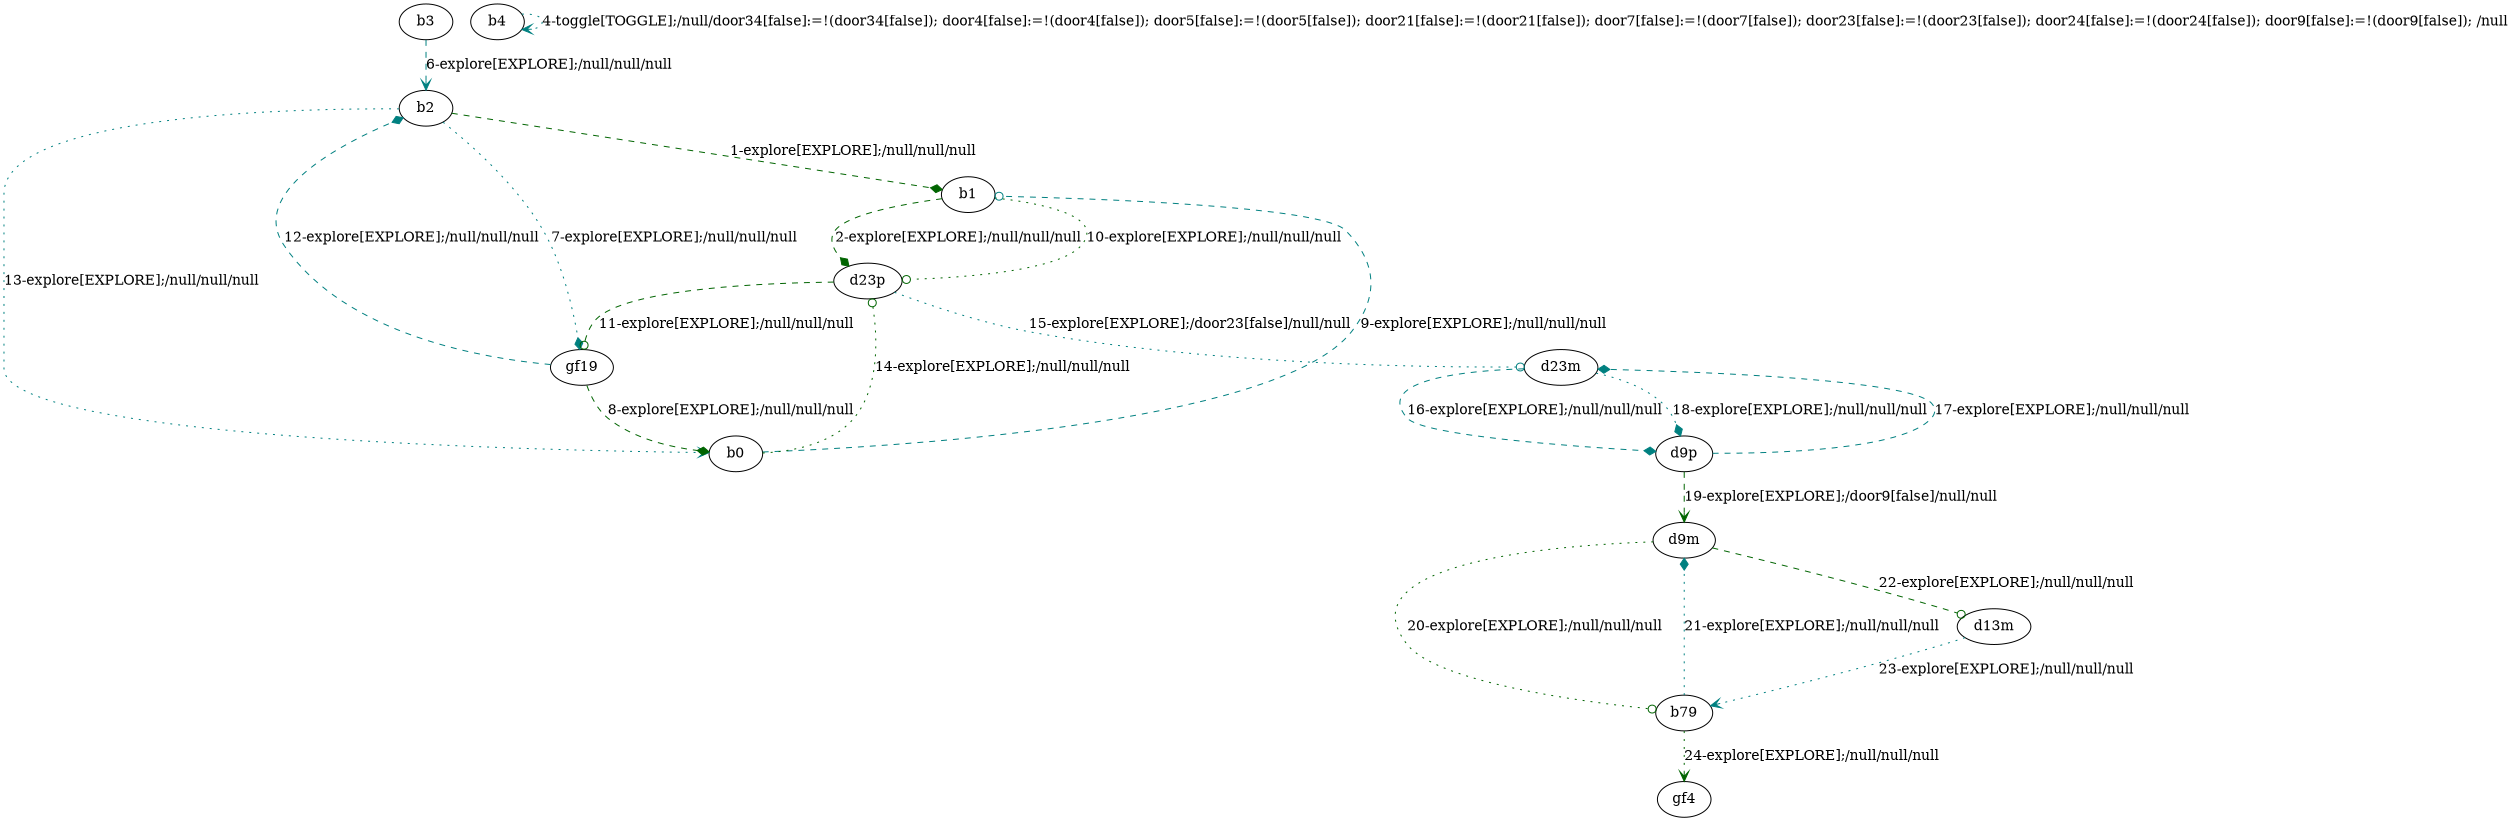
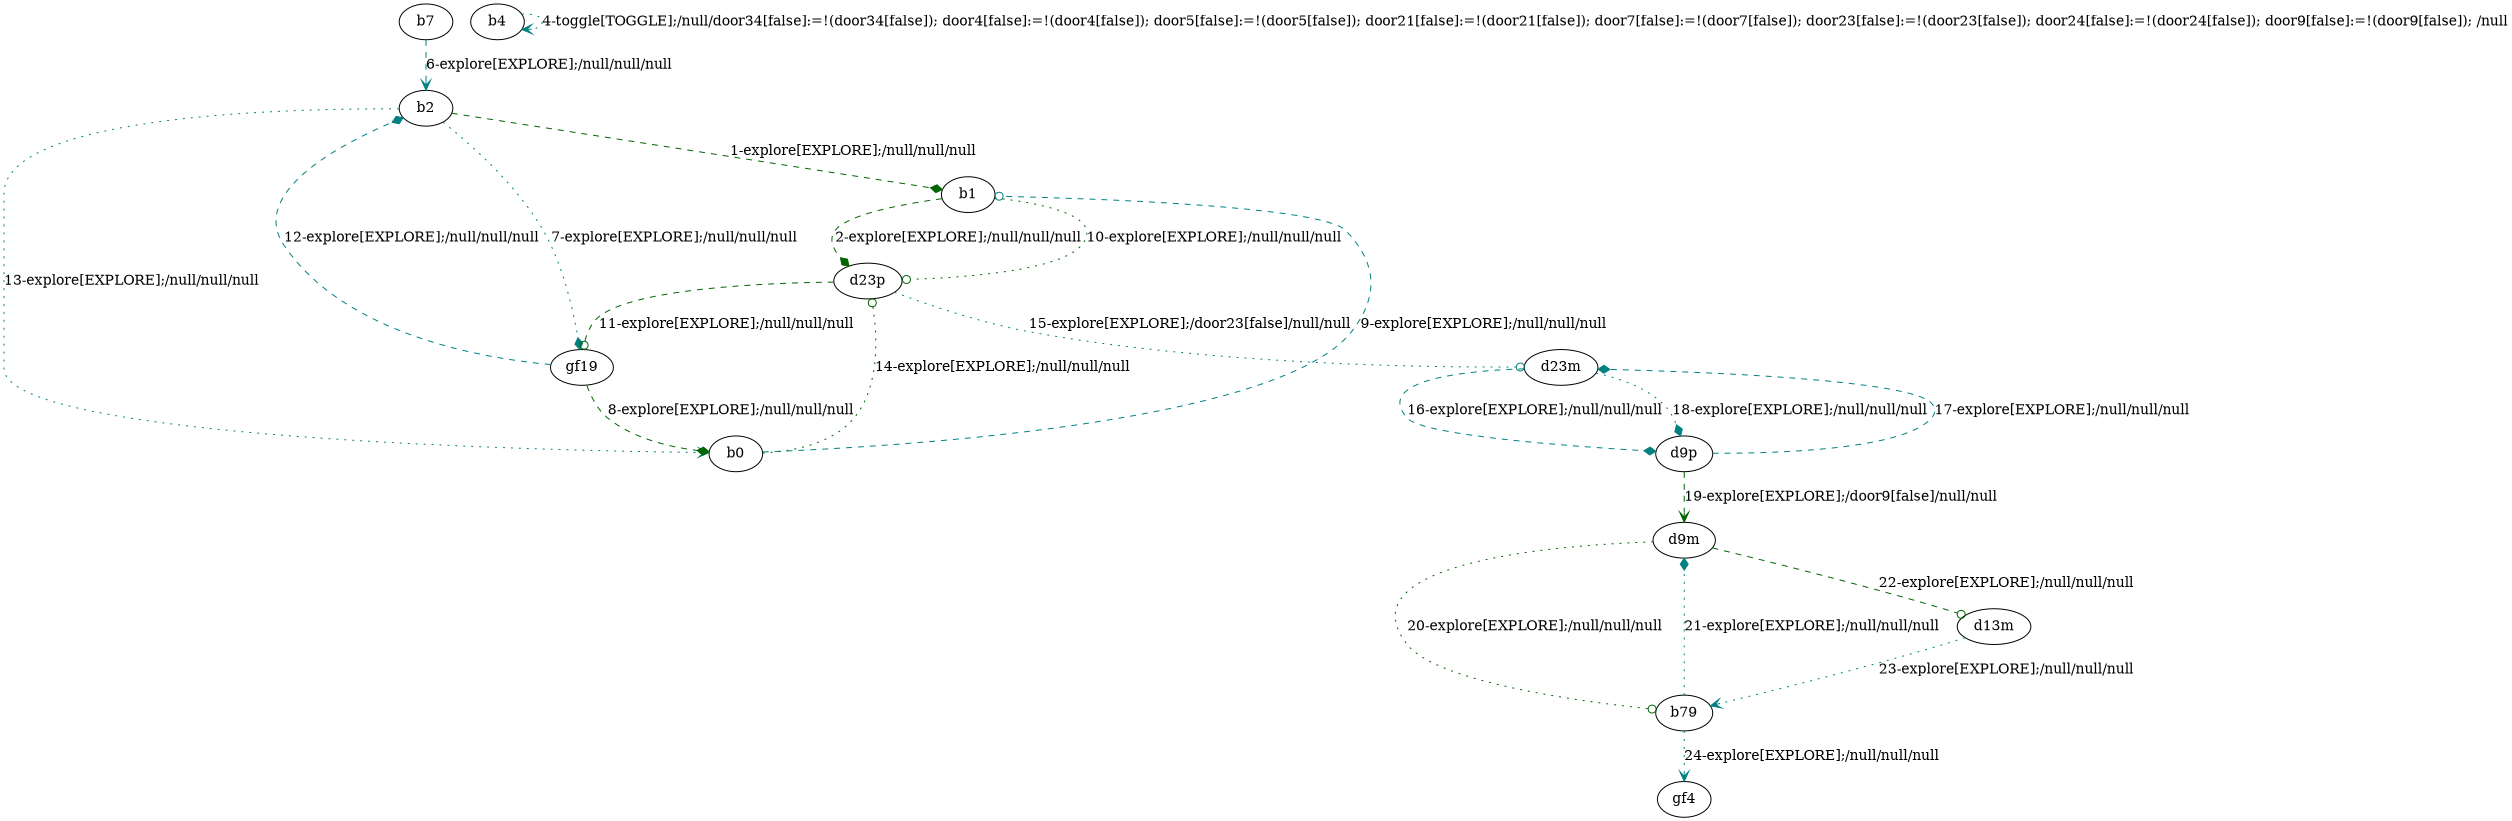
(426, 22) -> (426, 22)
(1684, 751) -> (1684, 751)
